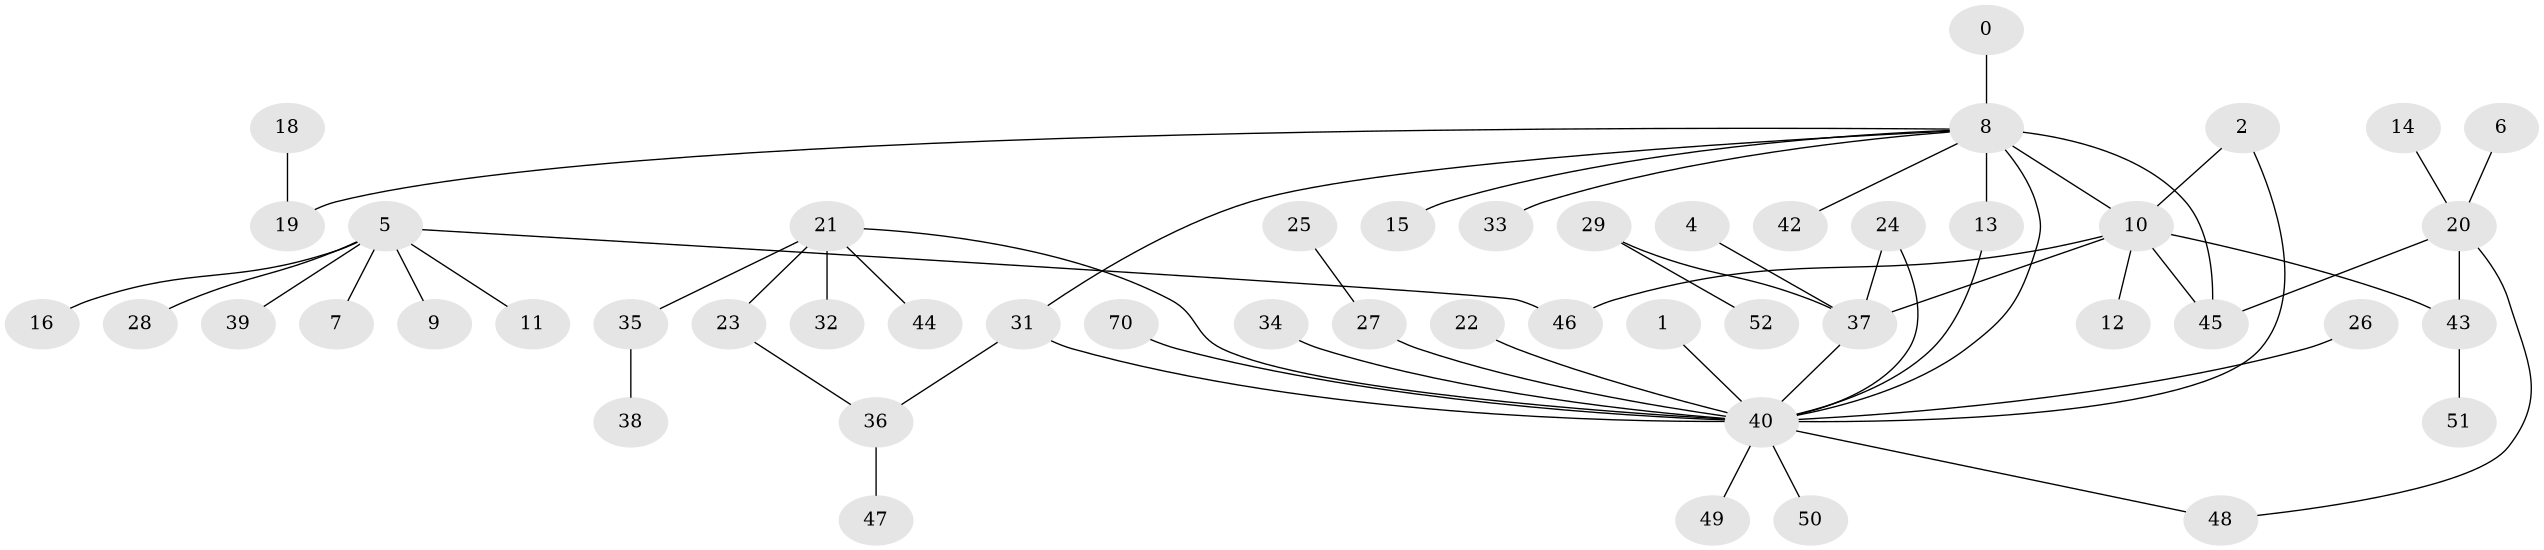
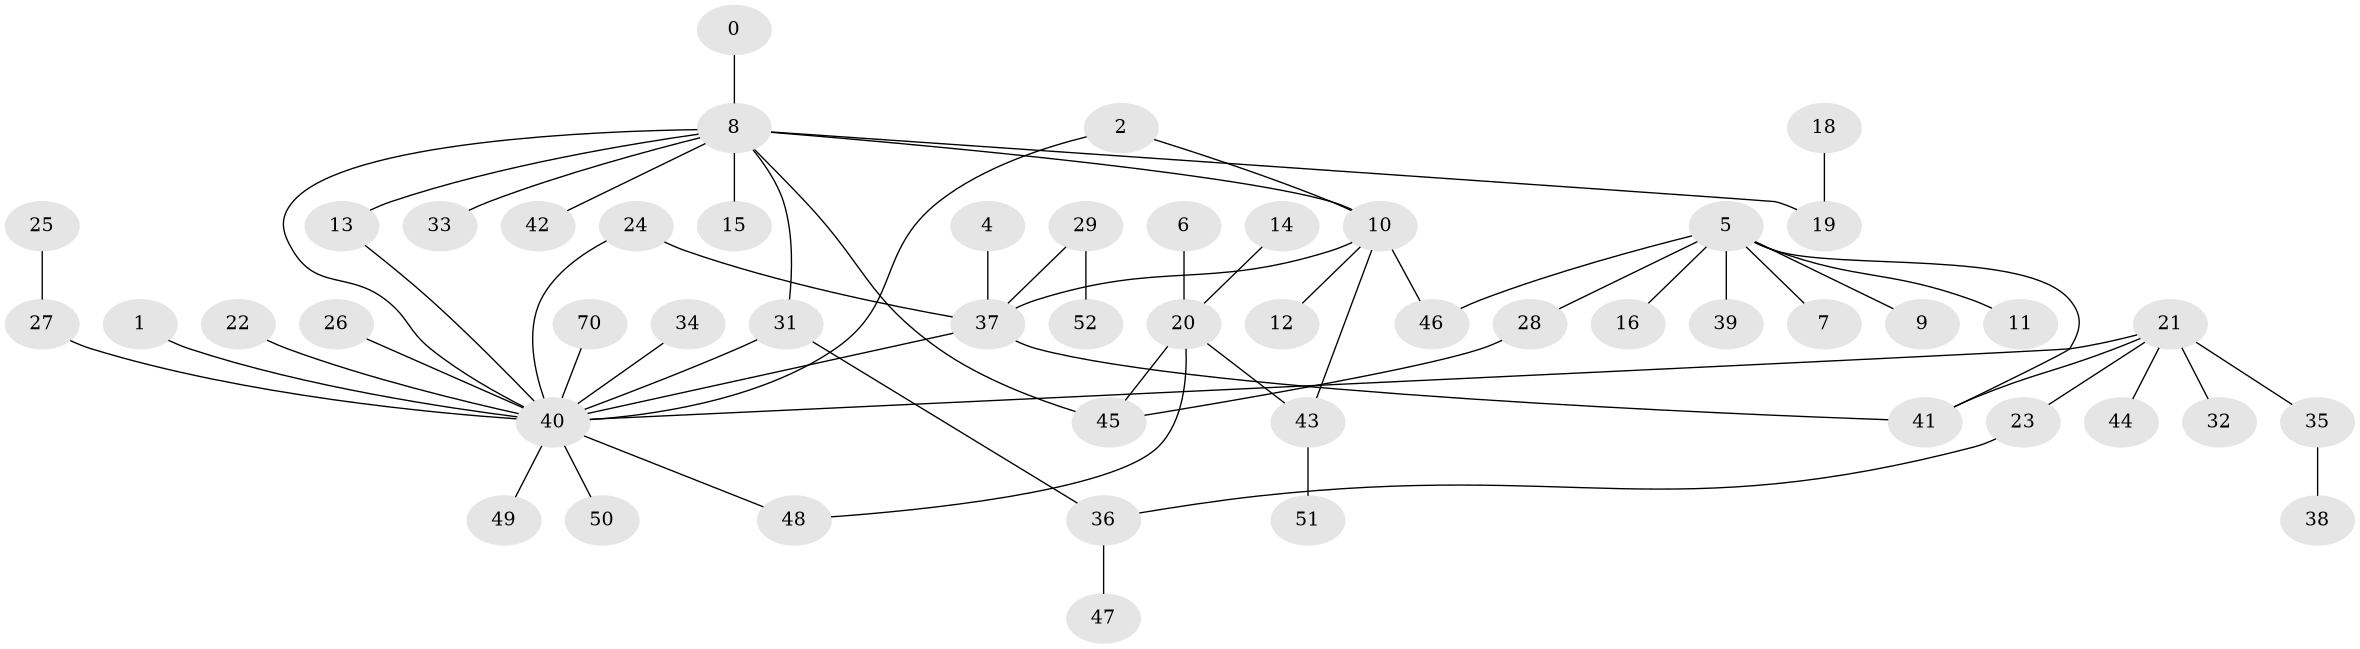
(2174, 275) -> (1379, 373)
none -> (1925, 422)
